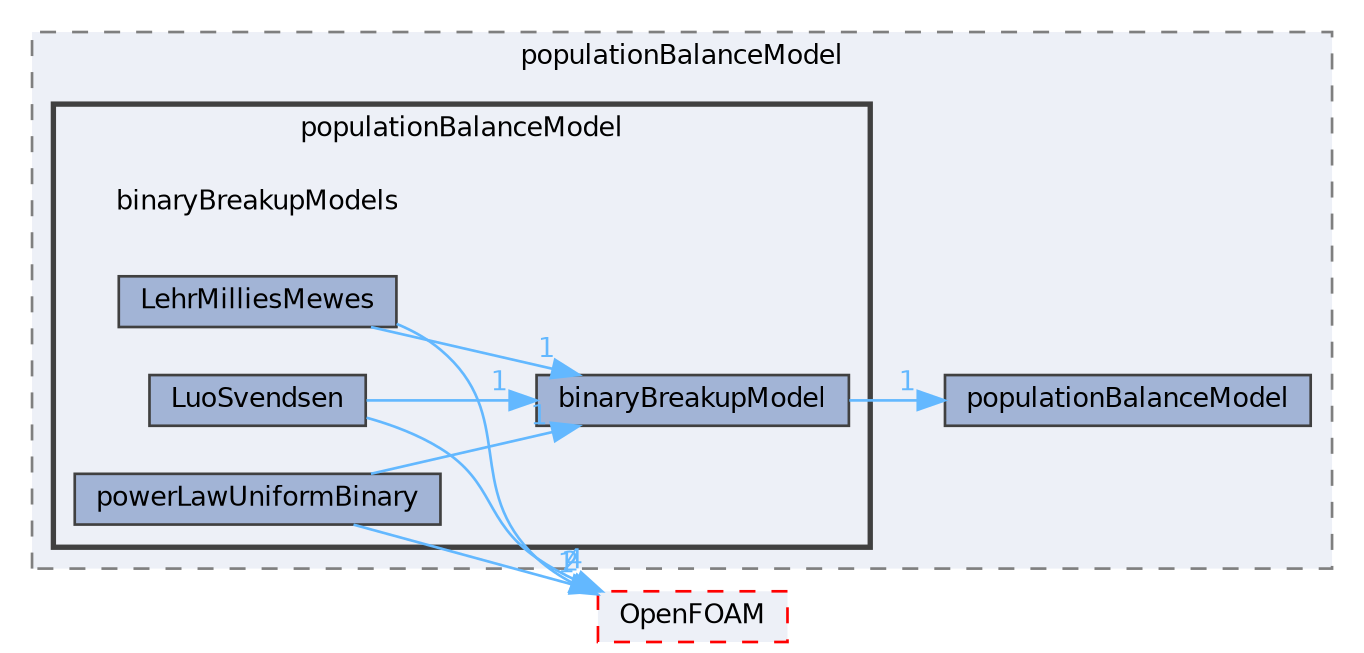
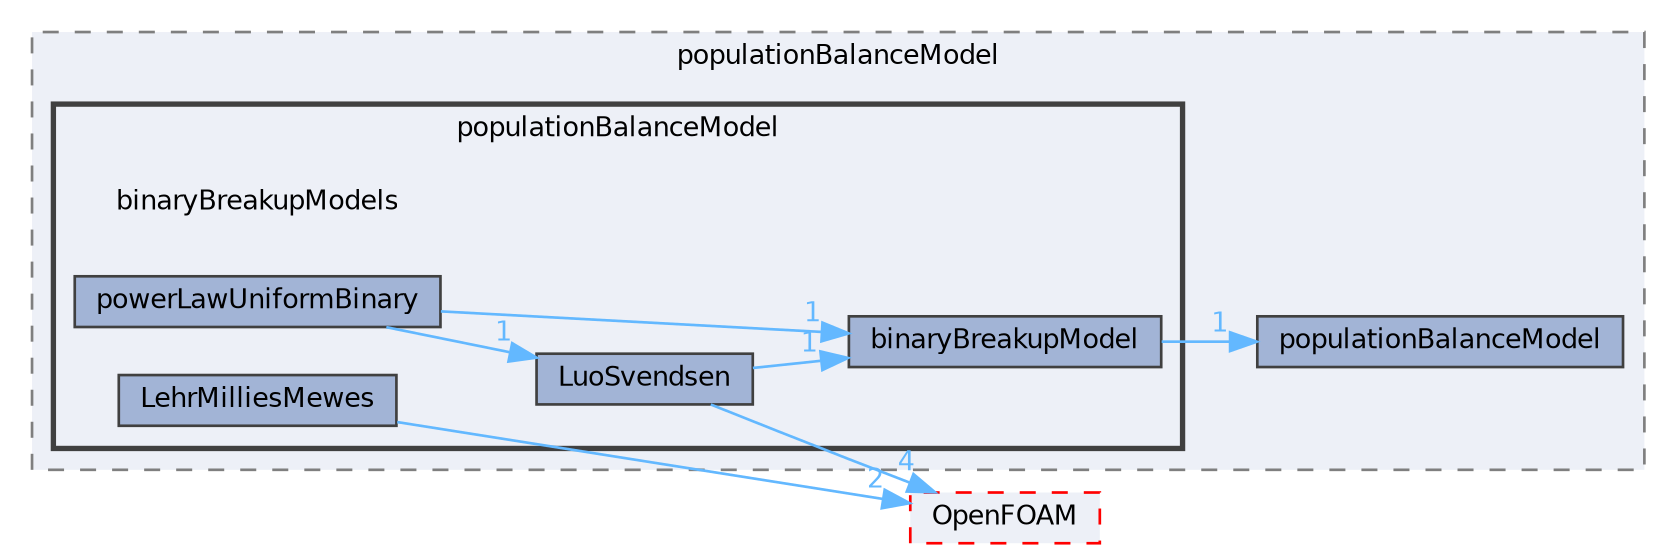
(462, 348) -> none
(462, 554) -> (448, 340)
